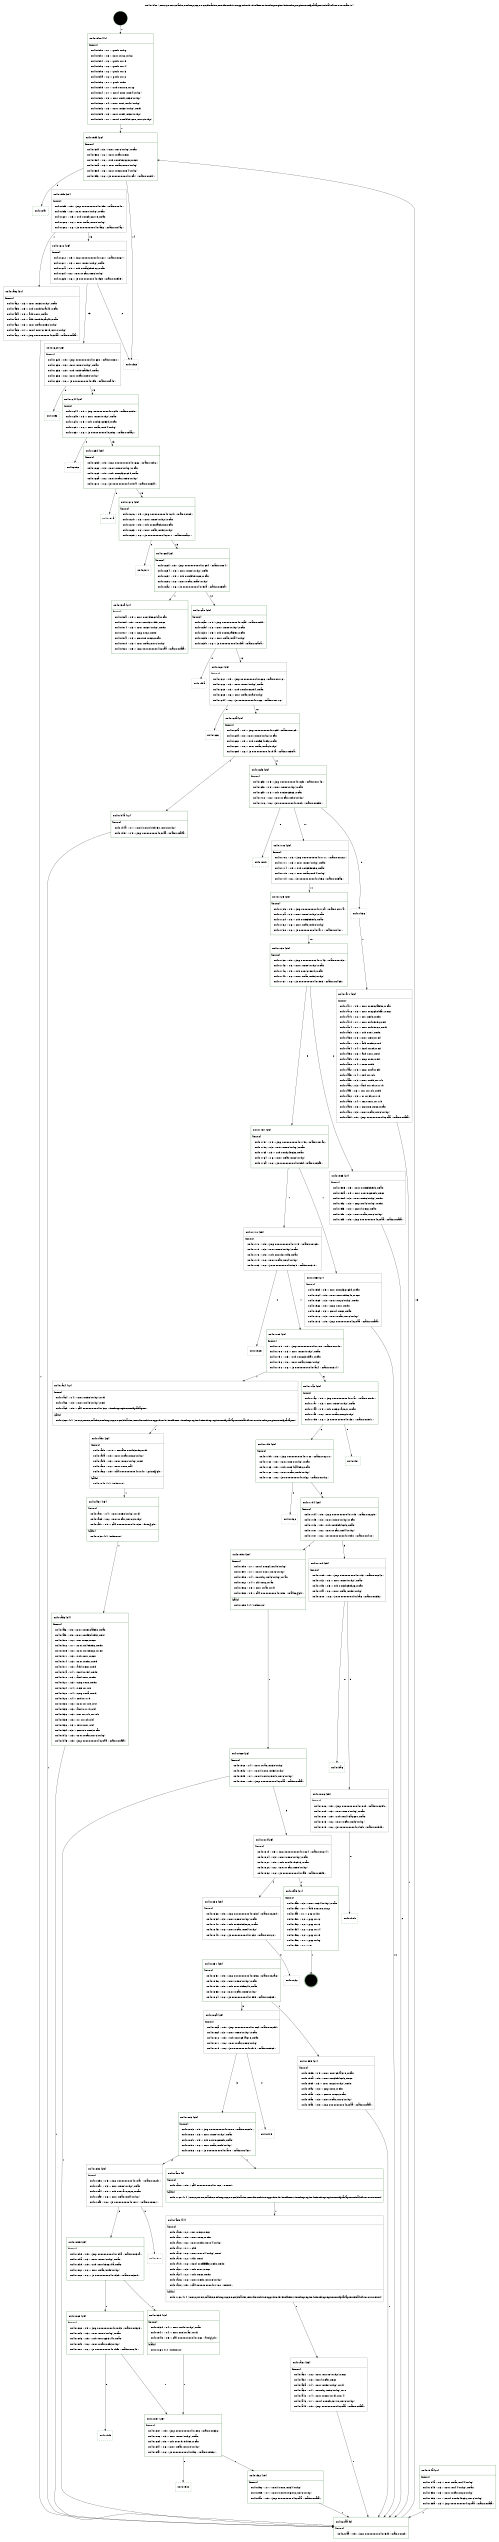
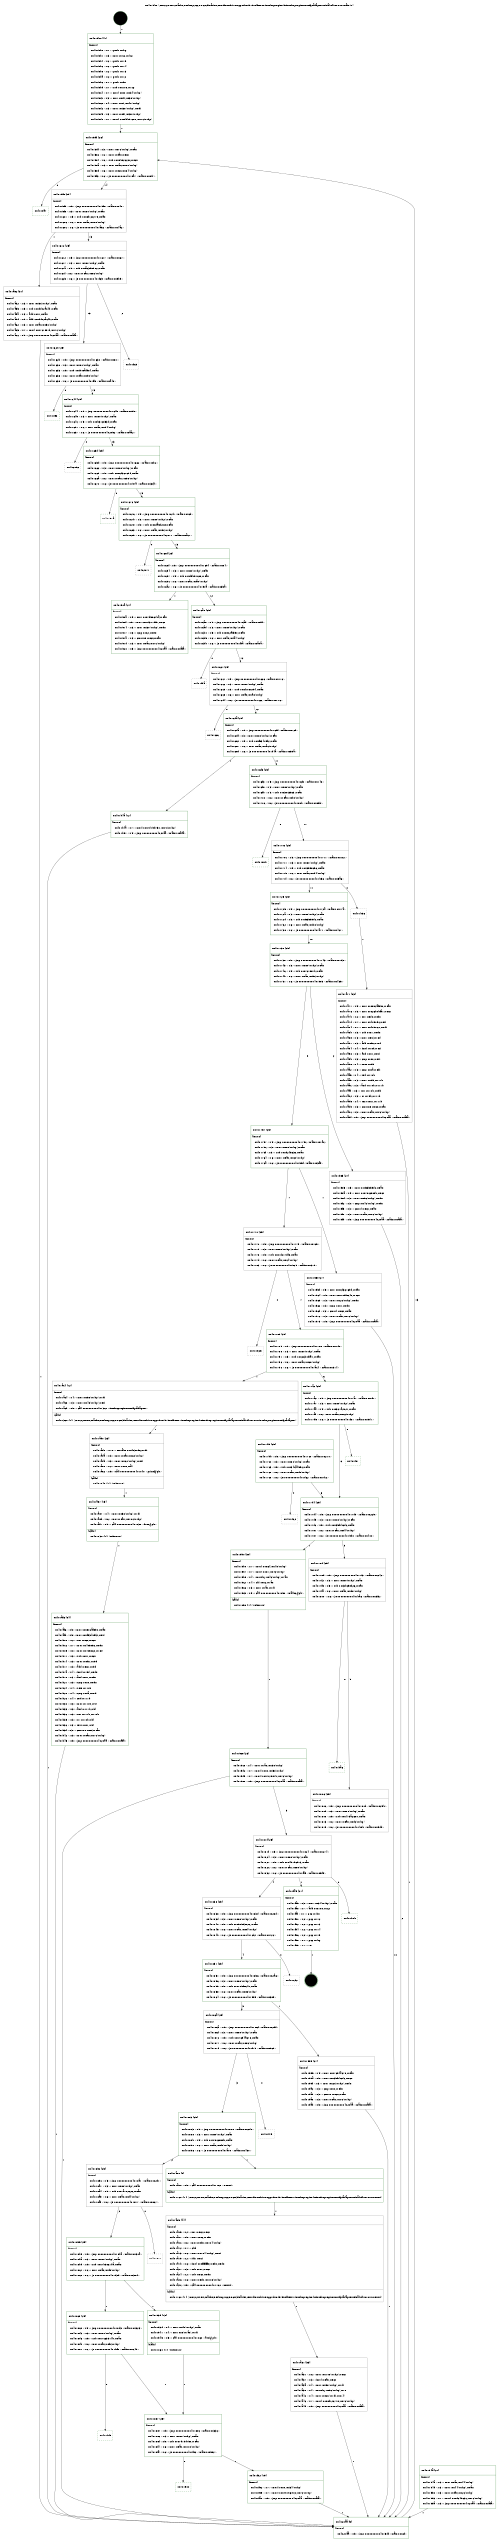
(133, 269) -> (104, 184)
(355, 852) -> (351, 894)
(318, 1431) -> (340, 1460)
(350, 1872) -> (344, 1893)
none -> (242, 1948)
